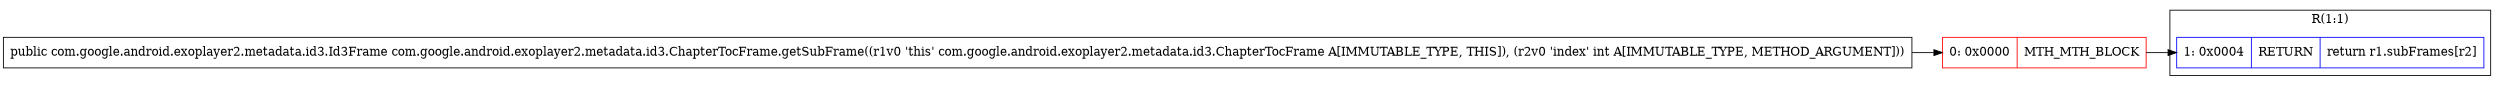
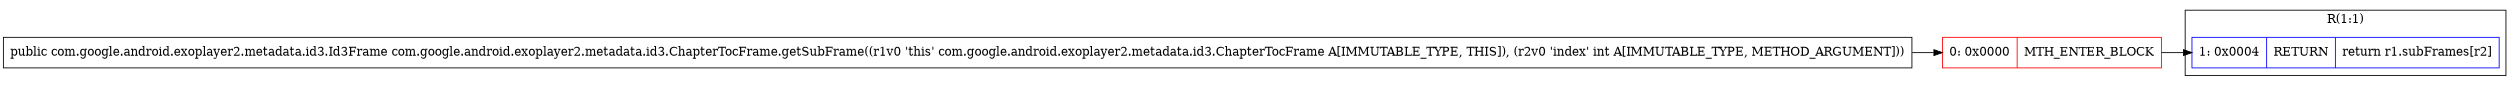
(2082, 52) -> (2089, 52)
